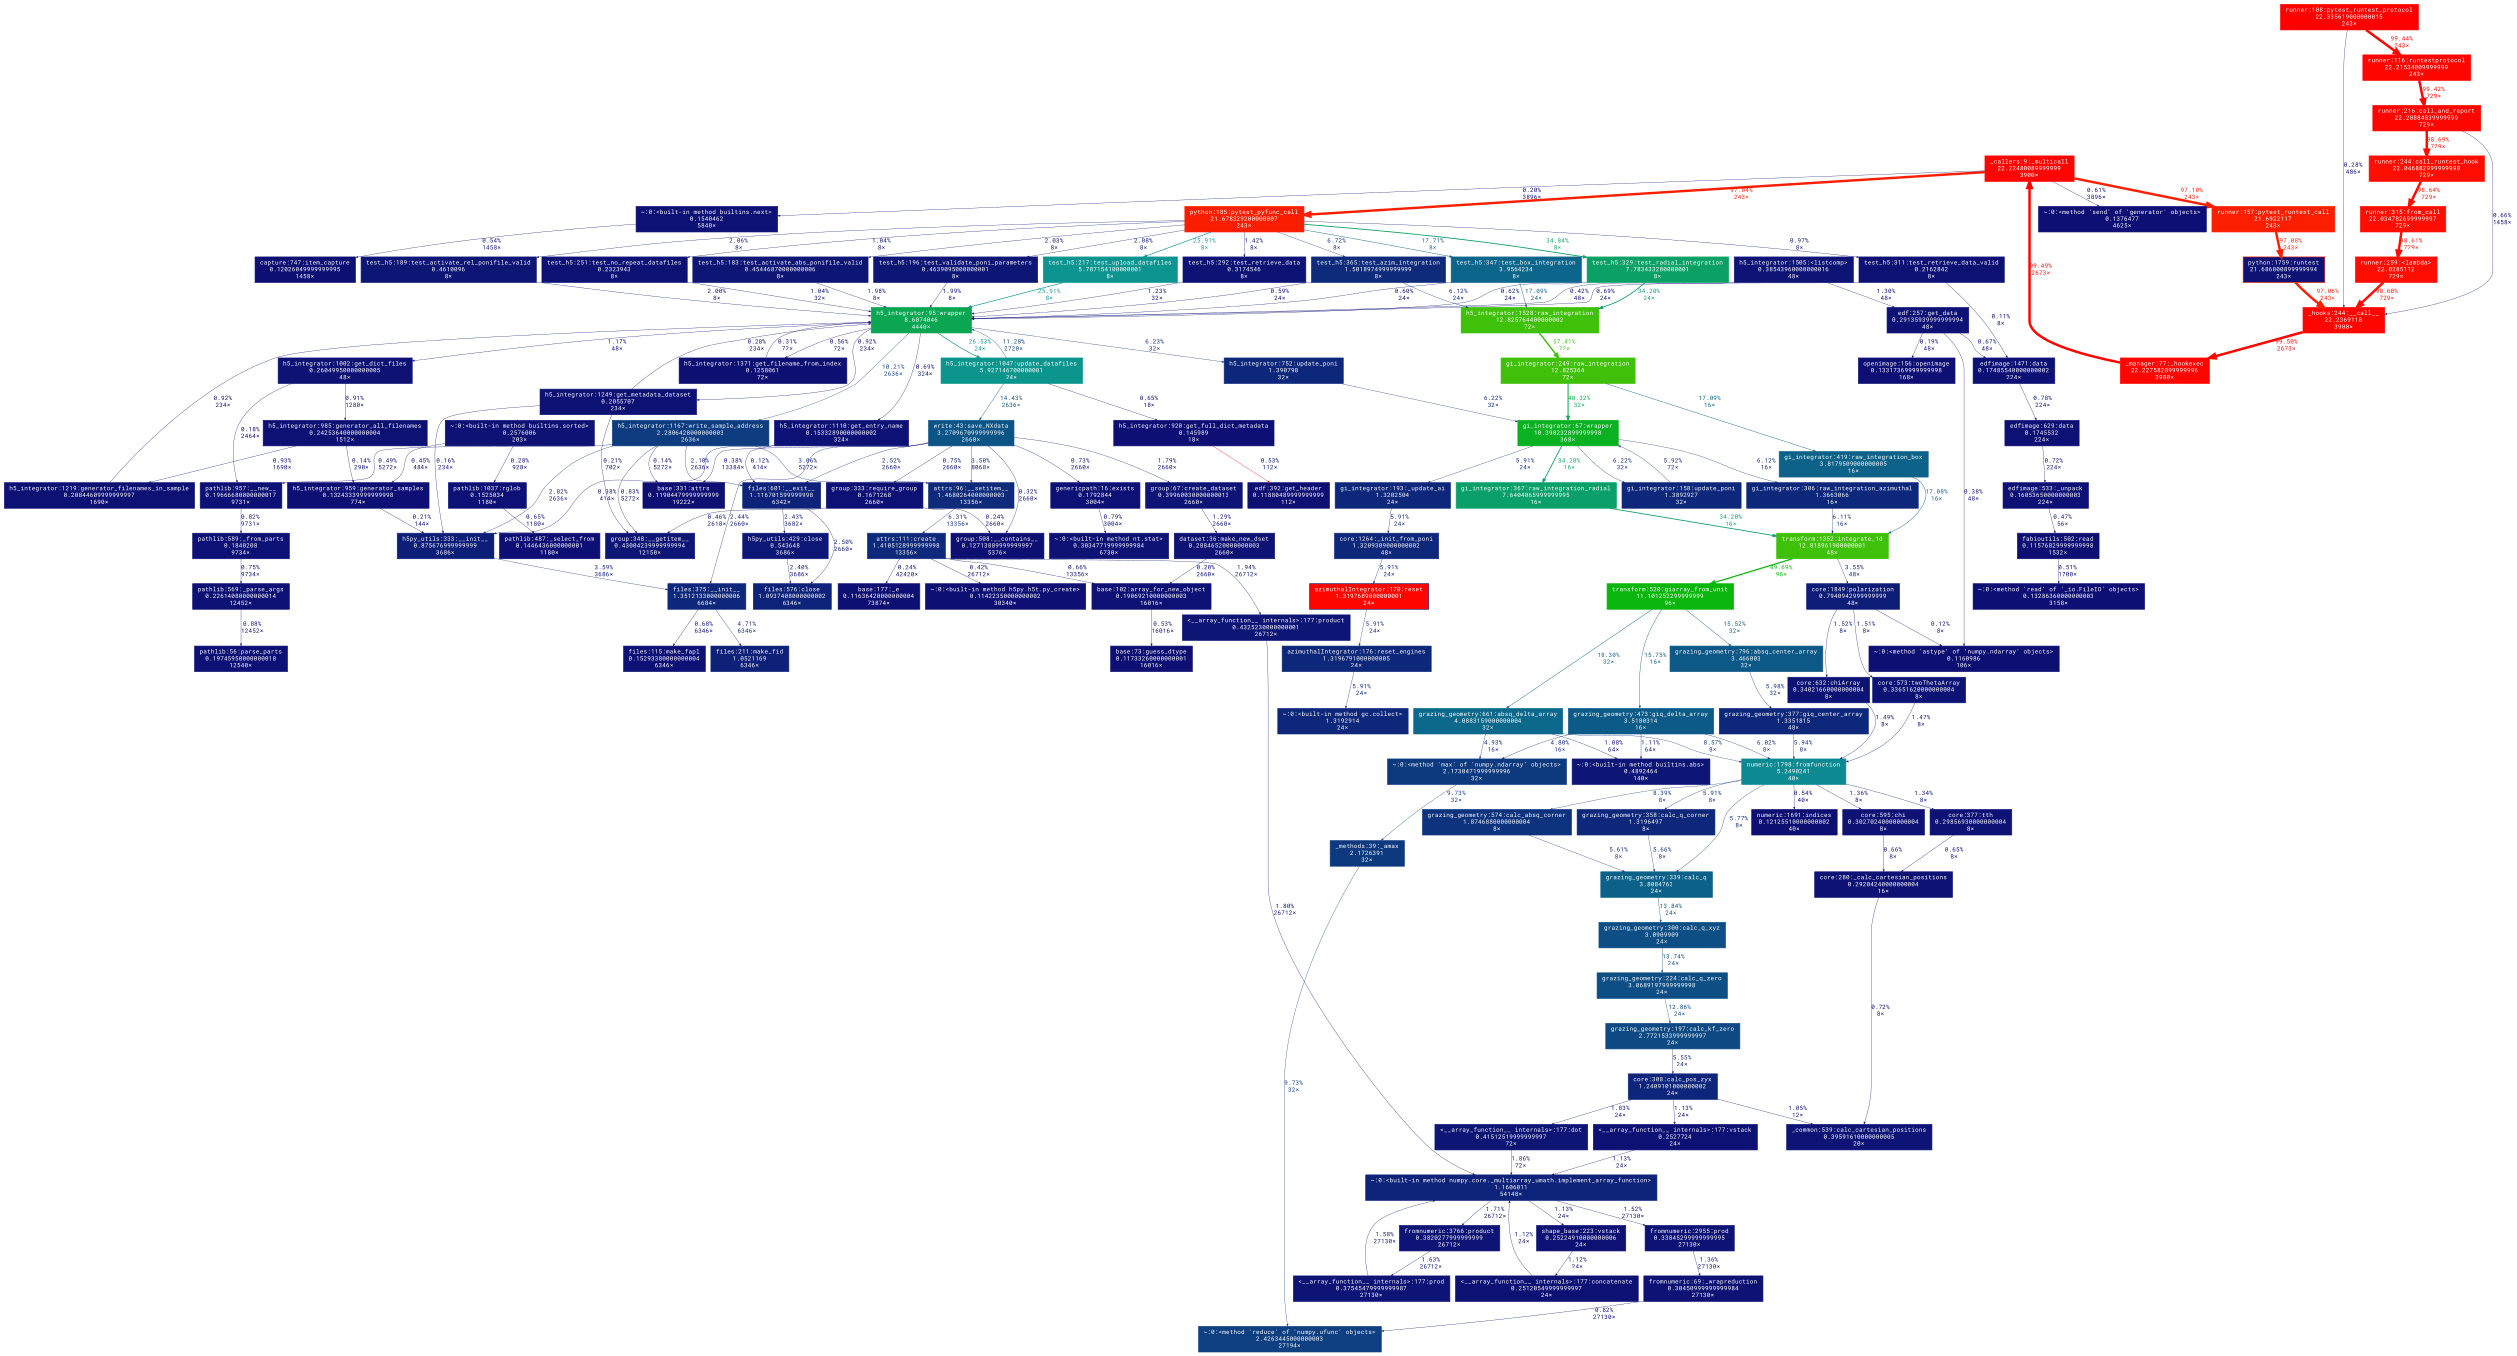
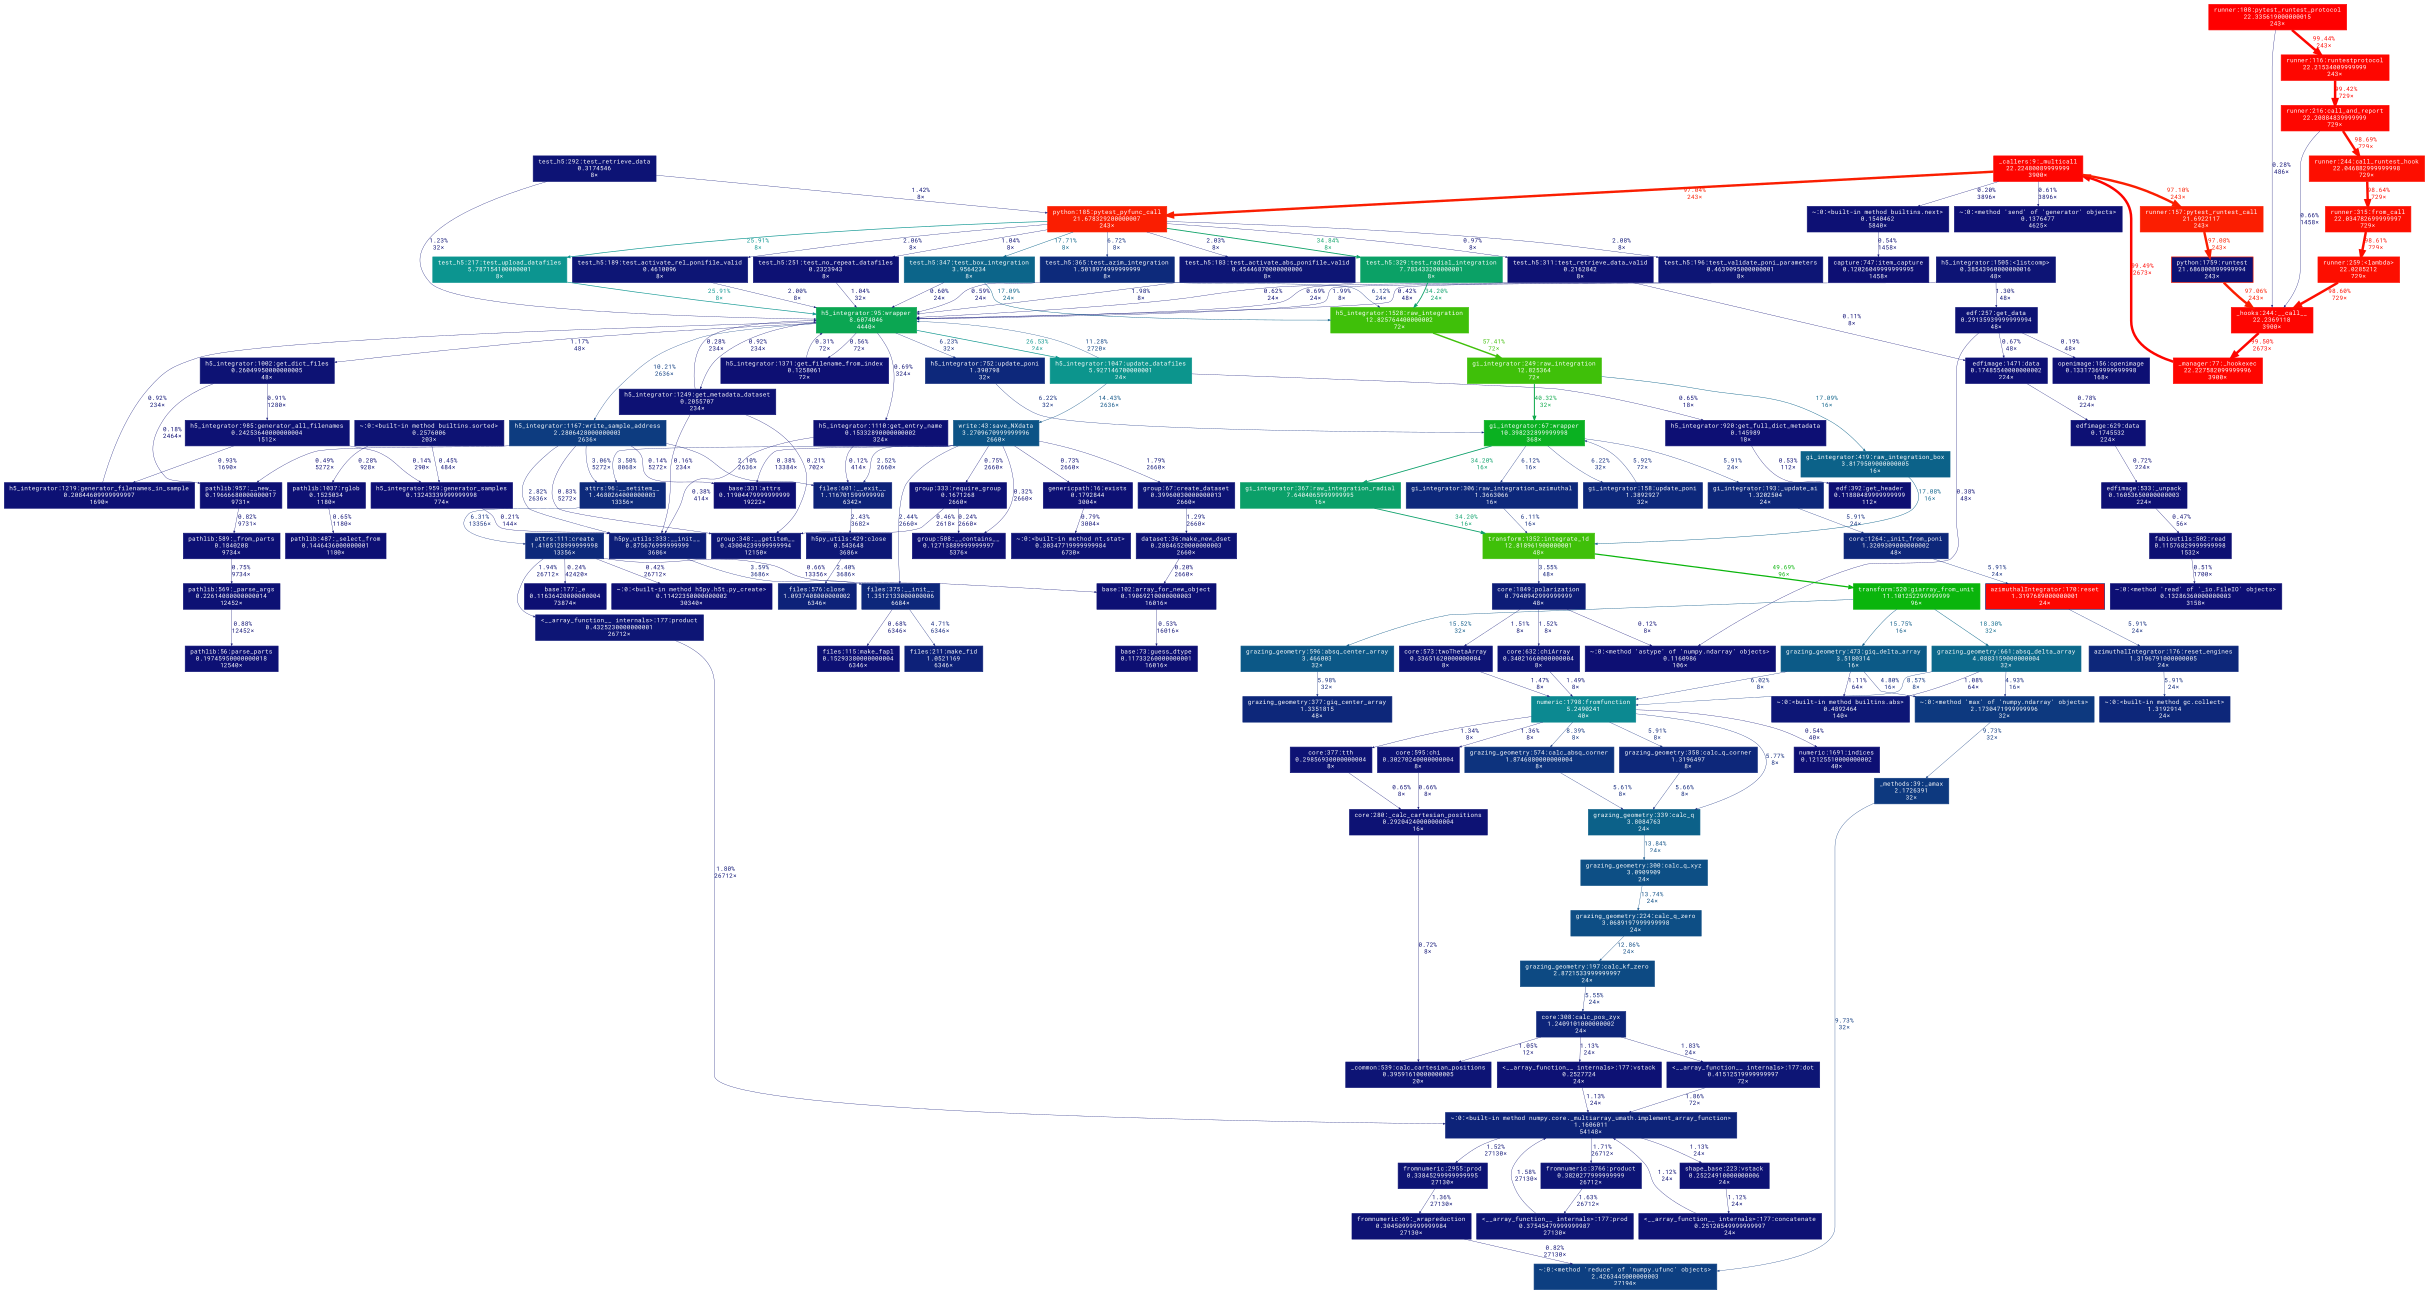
(1244, 243) -> (851, 194)
(2396, 270) -> (2359, 270)
(1240, 464) -> (1782, 479)
(834, 543) -> none
(1746, 659) -> (1317, 659)
(1794, 745) -> none
(1673, 1036) -> (1587, 974)
